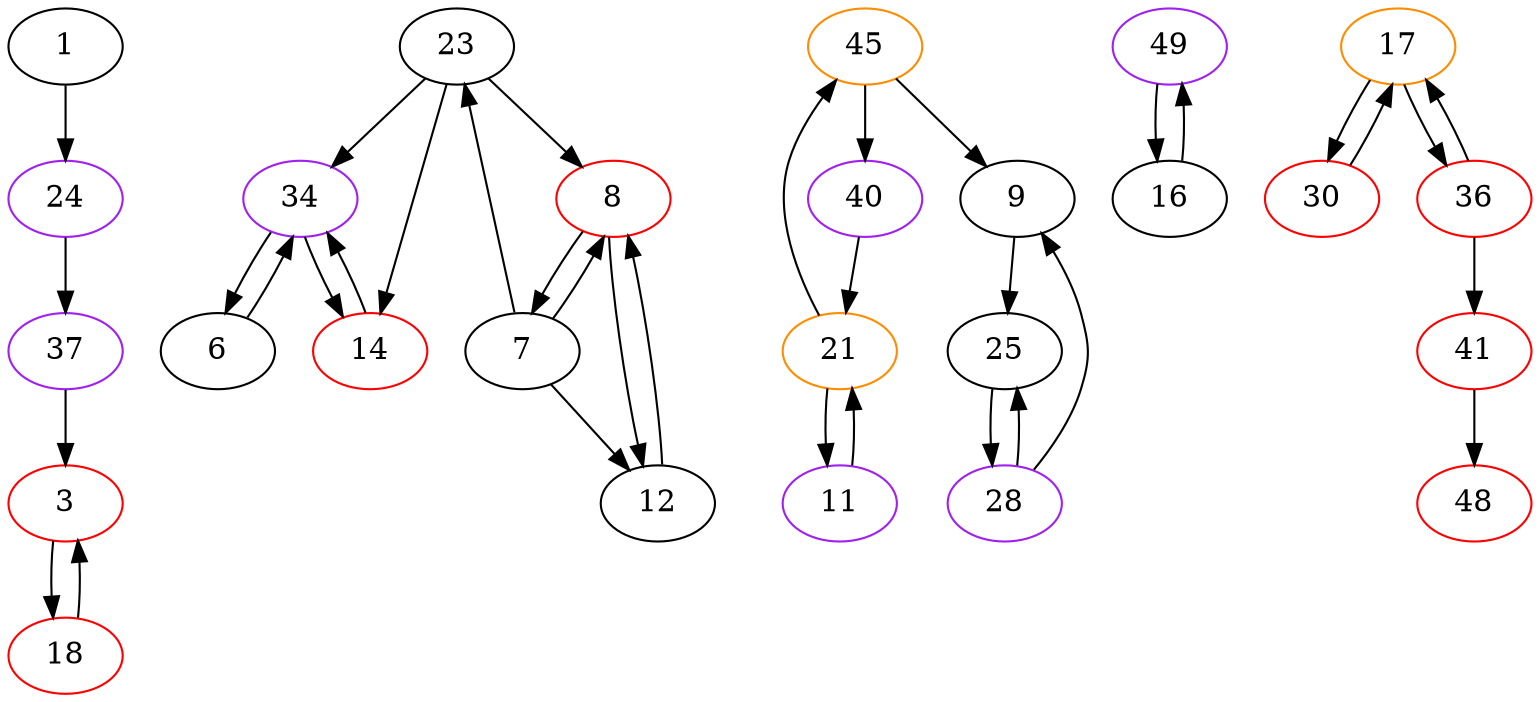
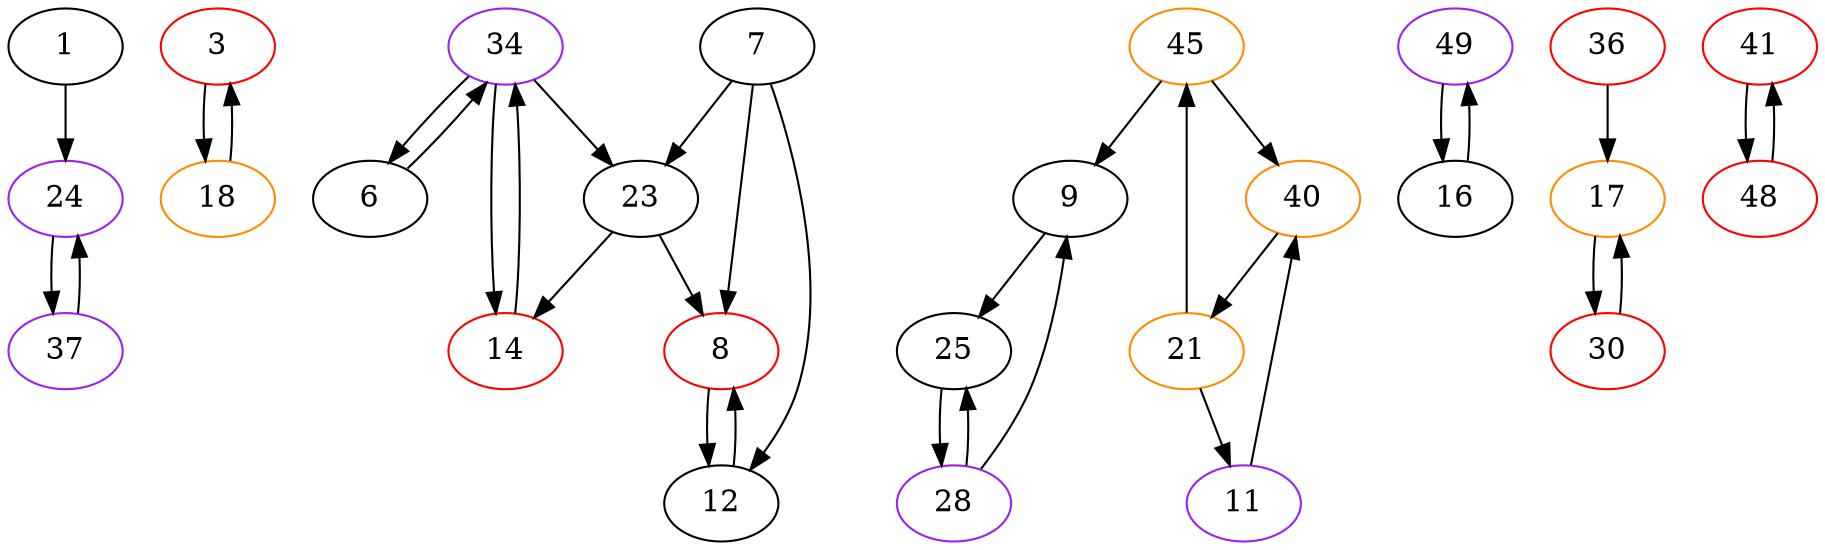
(386, 115) -> (566, 115)
(1419, 116) -> none
(865, 199) -> (1303, 199)
(562, 263) -> none
(1474, 265) -> (1774, 133)
(66, 417) -> (80, 285)
(854, 438) -> (1271, 361)
(66, 656) -> (218, 199)
